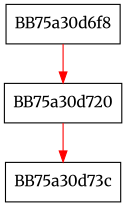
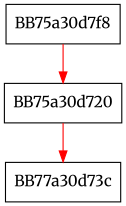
(63, 24) -> (63, 24)
(63, 182) -> (63, 182)
